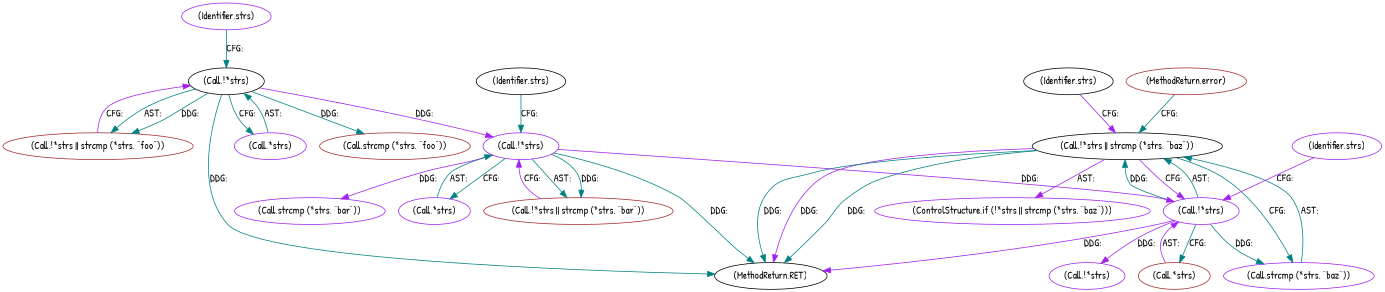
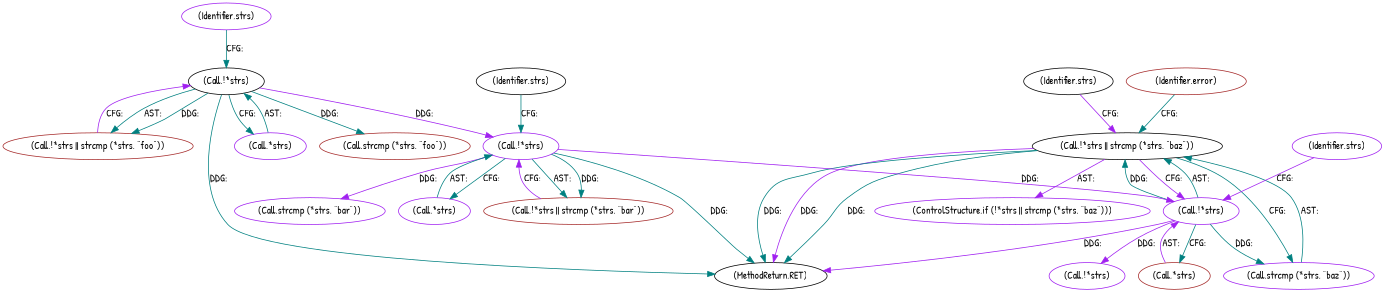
(1186, 81) -> (1186, 81)
